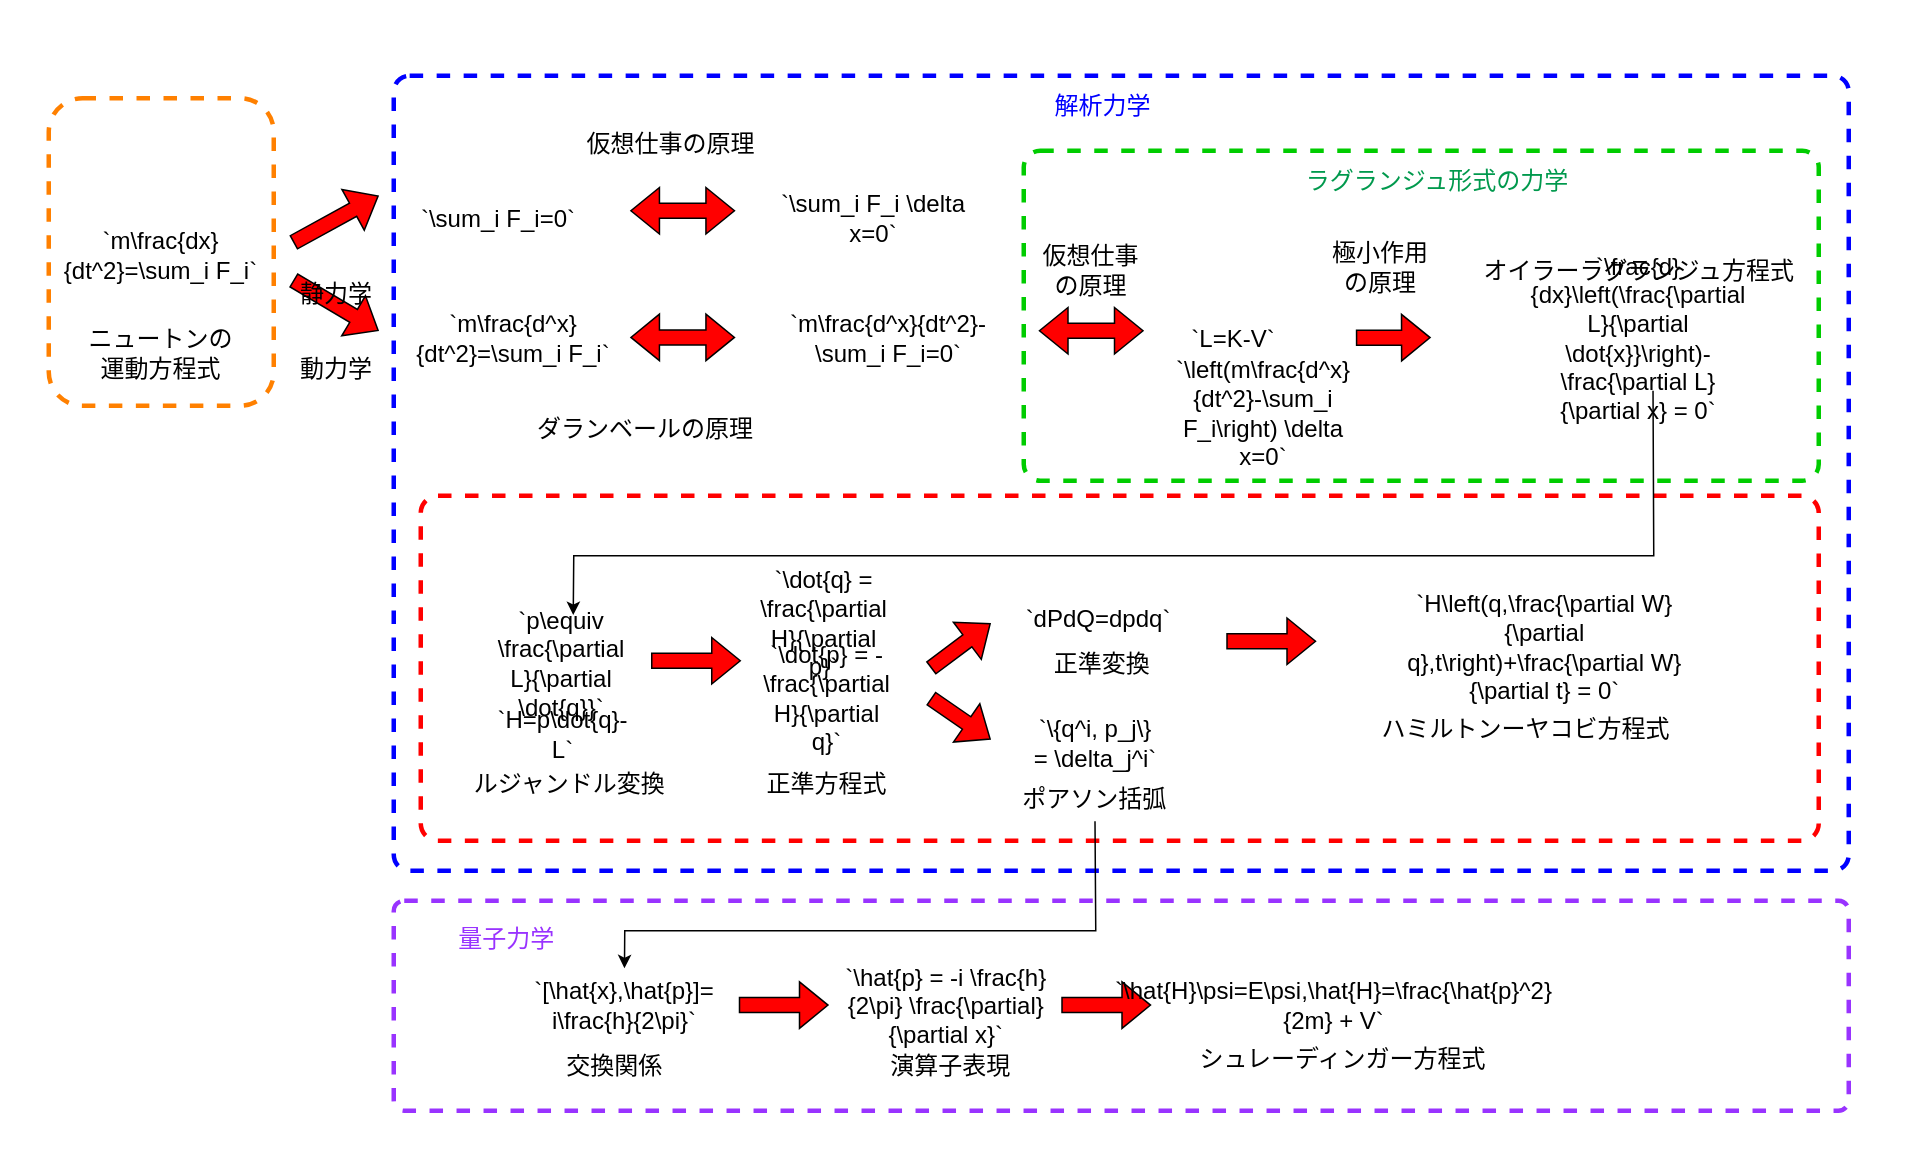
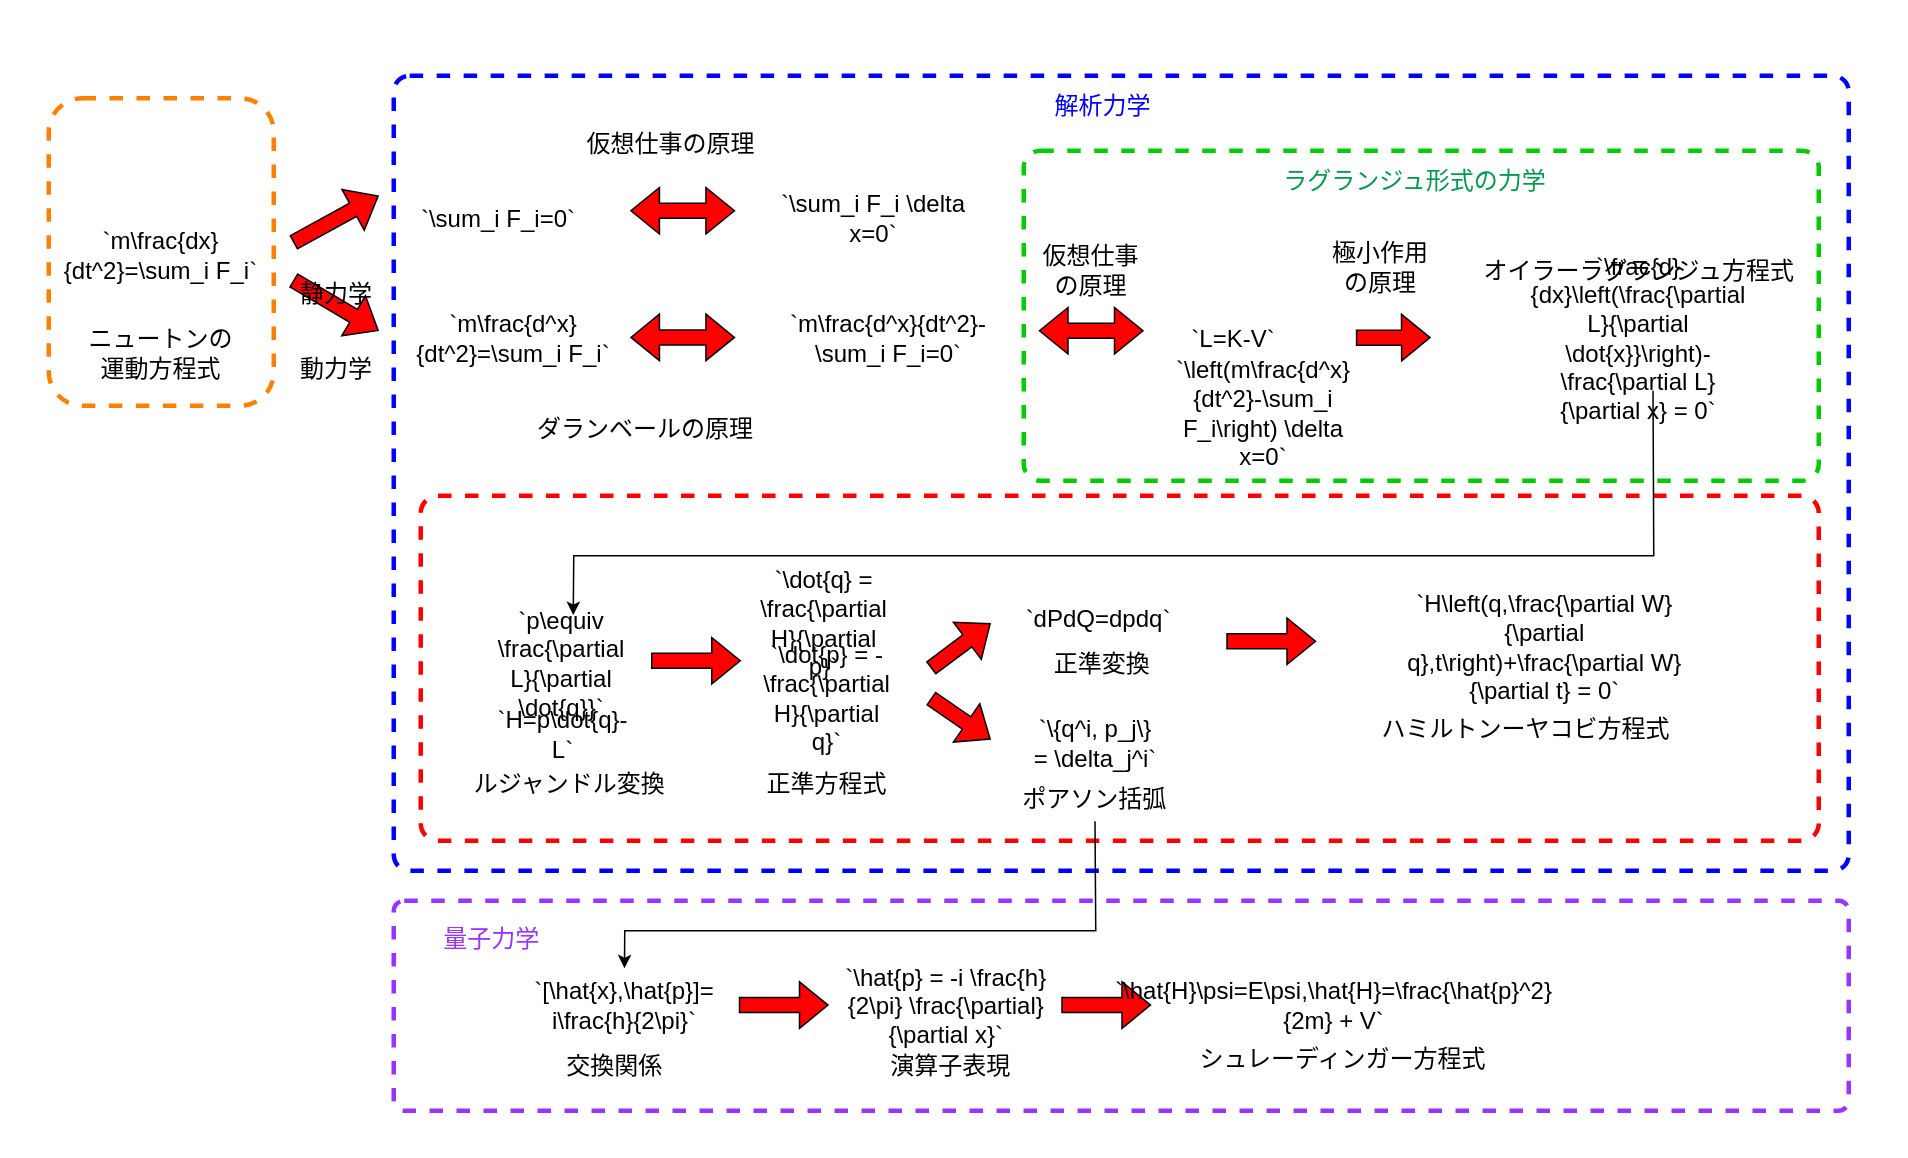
(1438, 181) -> (1415, 181)
(507, 938) -> (492, 938)
